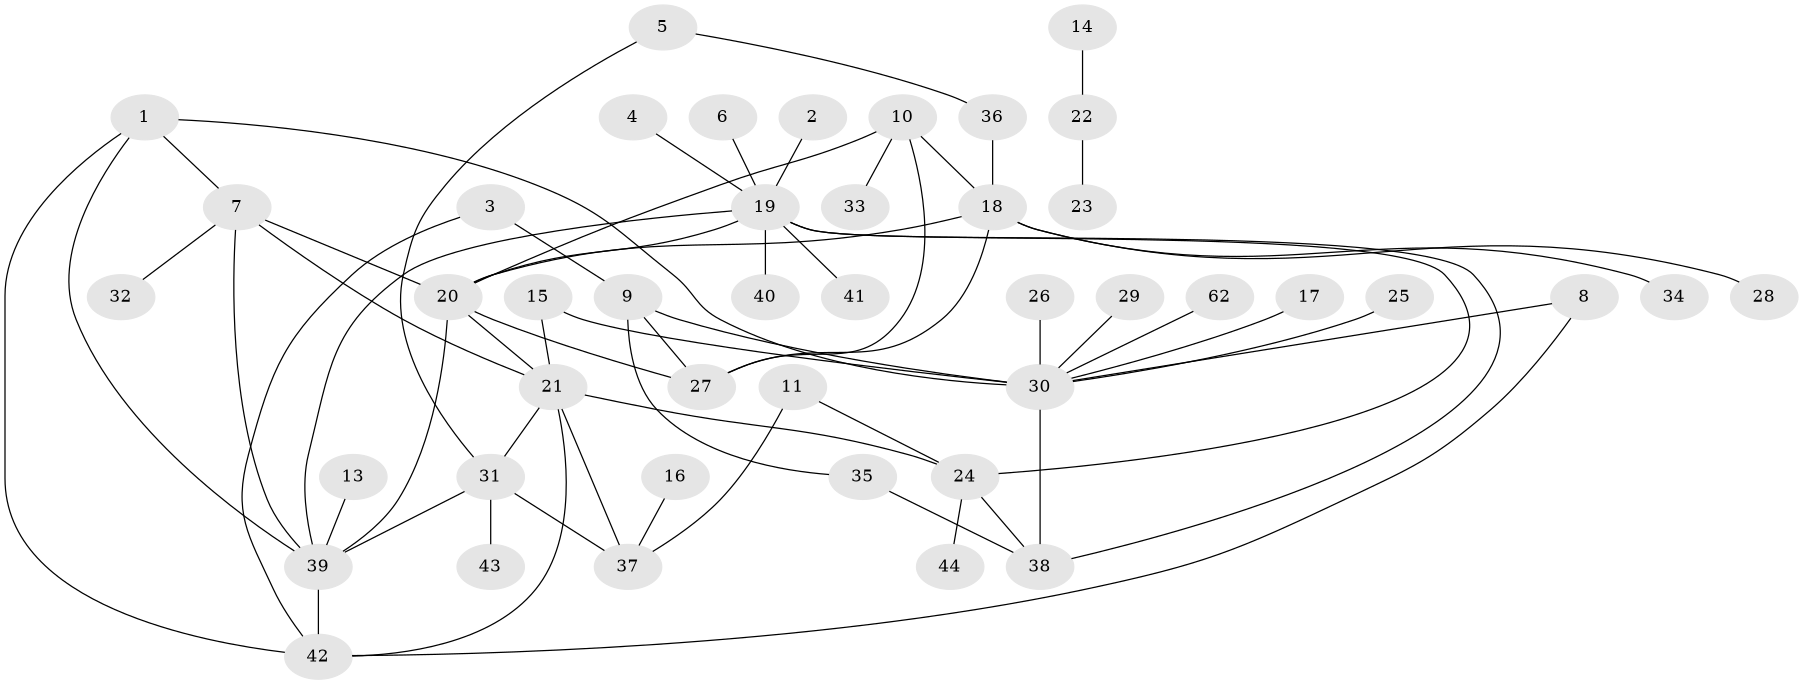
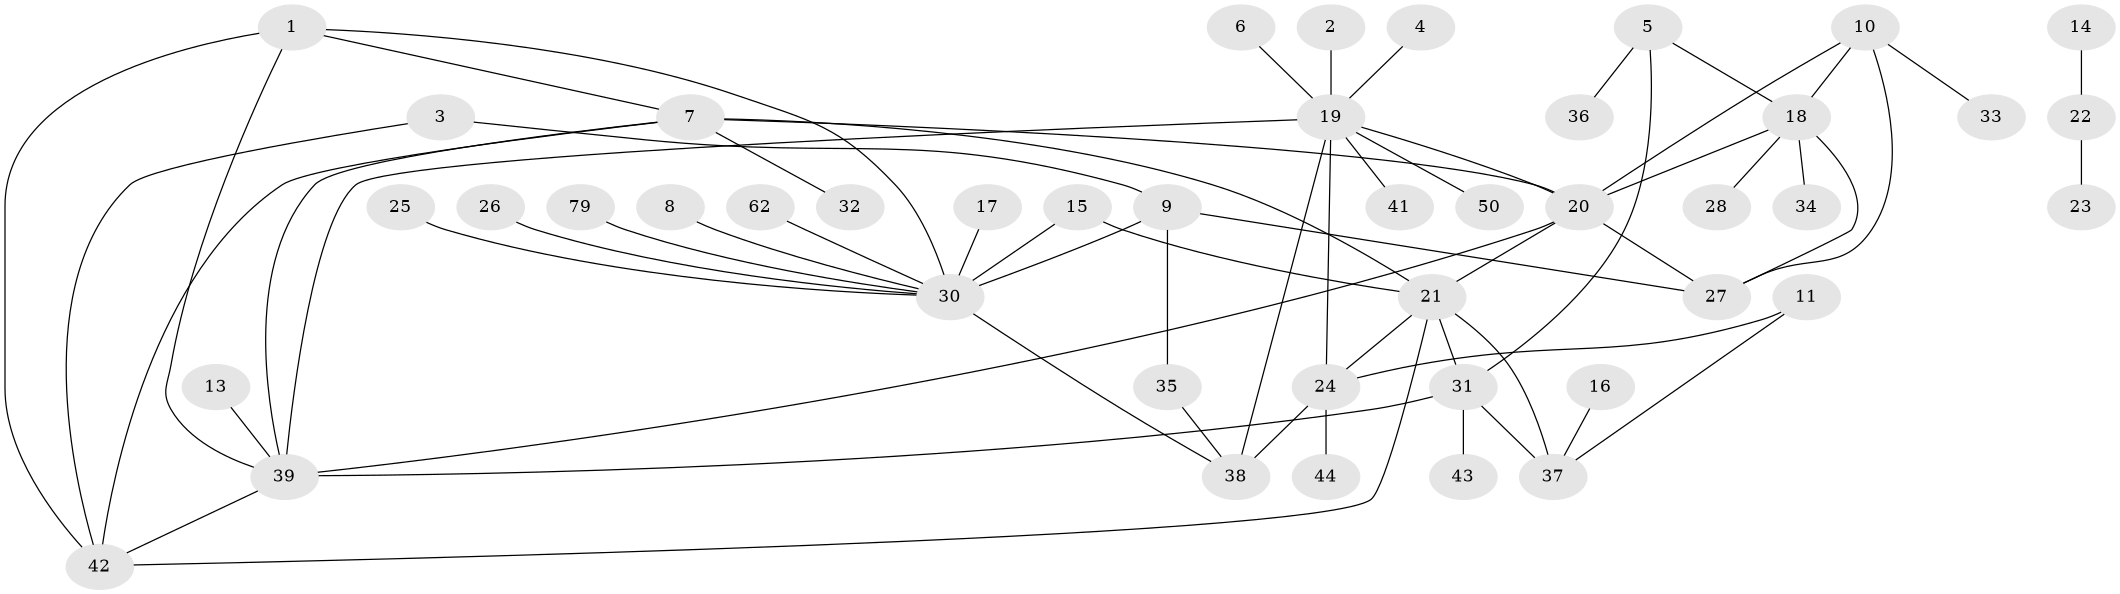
(993, 162) -> (1722, 72)
(765, 297) -> (1490, 207)
(1130, 297) -> (581, 207)
(1003, 605) -> (270, 195)
